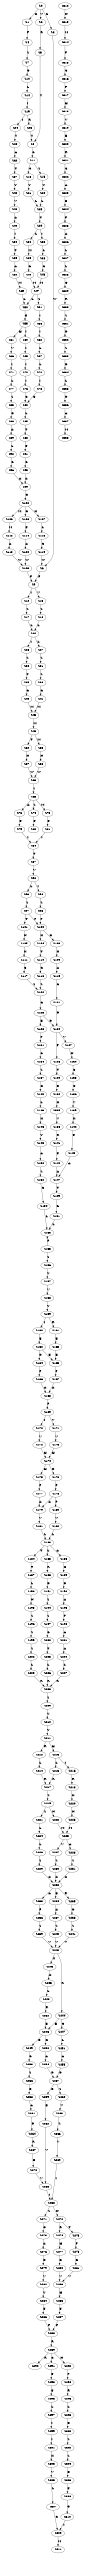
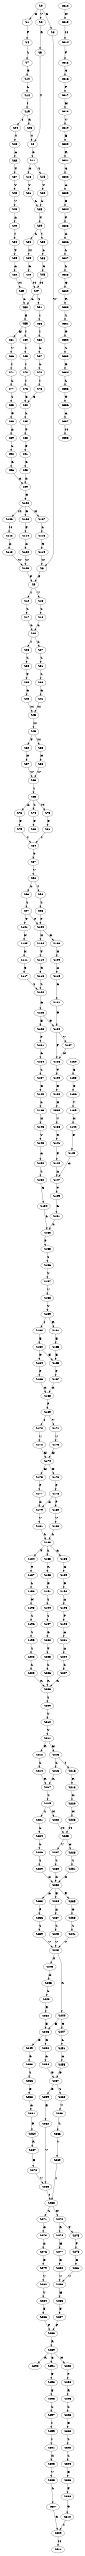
(70, 1053) -> (63, 1053)
(47, 1242) -> (44, 1240)
